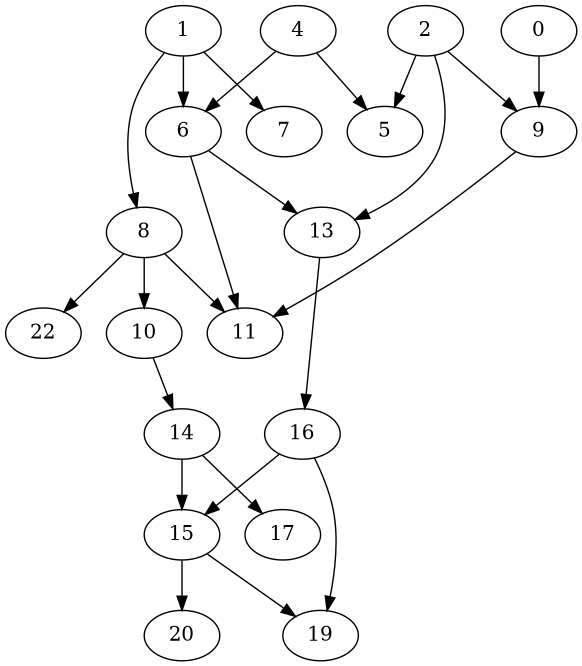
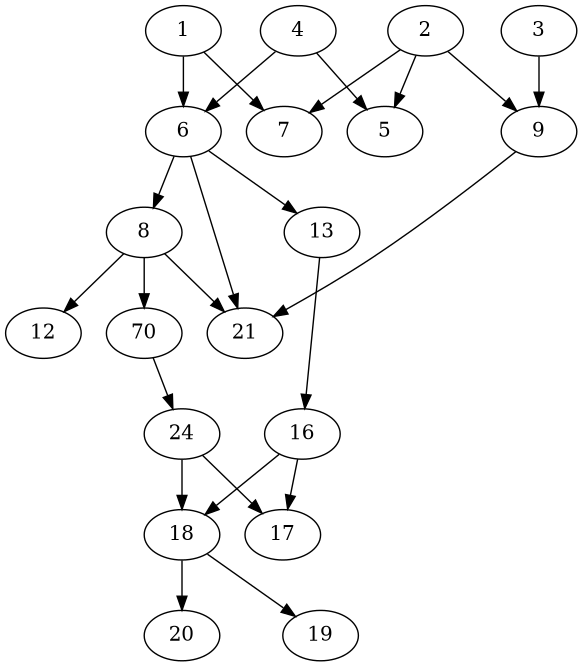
(539, 31) -> (539, 31)
(130, 119) -> (166, 175)
(438, 150) -> (361, 77)
(43, 333) -> (43, 333)
(144, 333) -> (144, 333)
(245, 333) -> (245, 333)
(182, 434) -> (182, 434)
(335, 526) -> (294, 477)
(182, 535) -> (182, 535)
